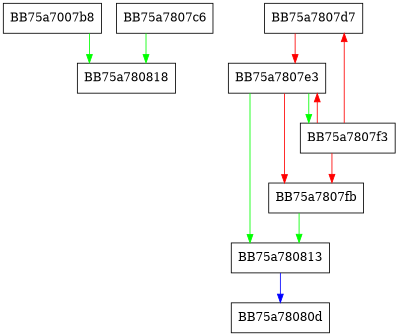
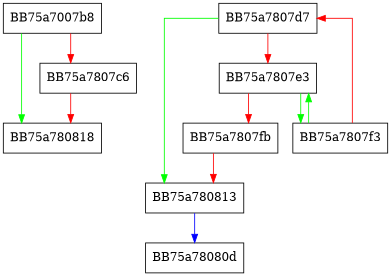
none -> (71, 44)
(146, 44) -> (71, 104)
(317, 112) -> (309, 112)
(250, 164) -> (164, 69)
(332, 164) -> none
(299, 224) -> (213, 164)
